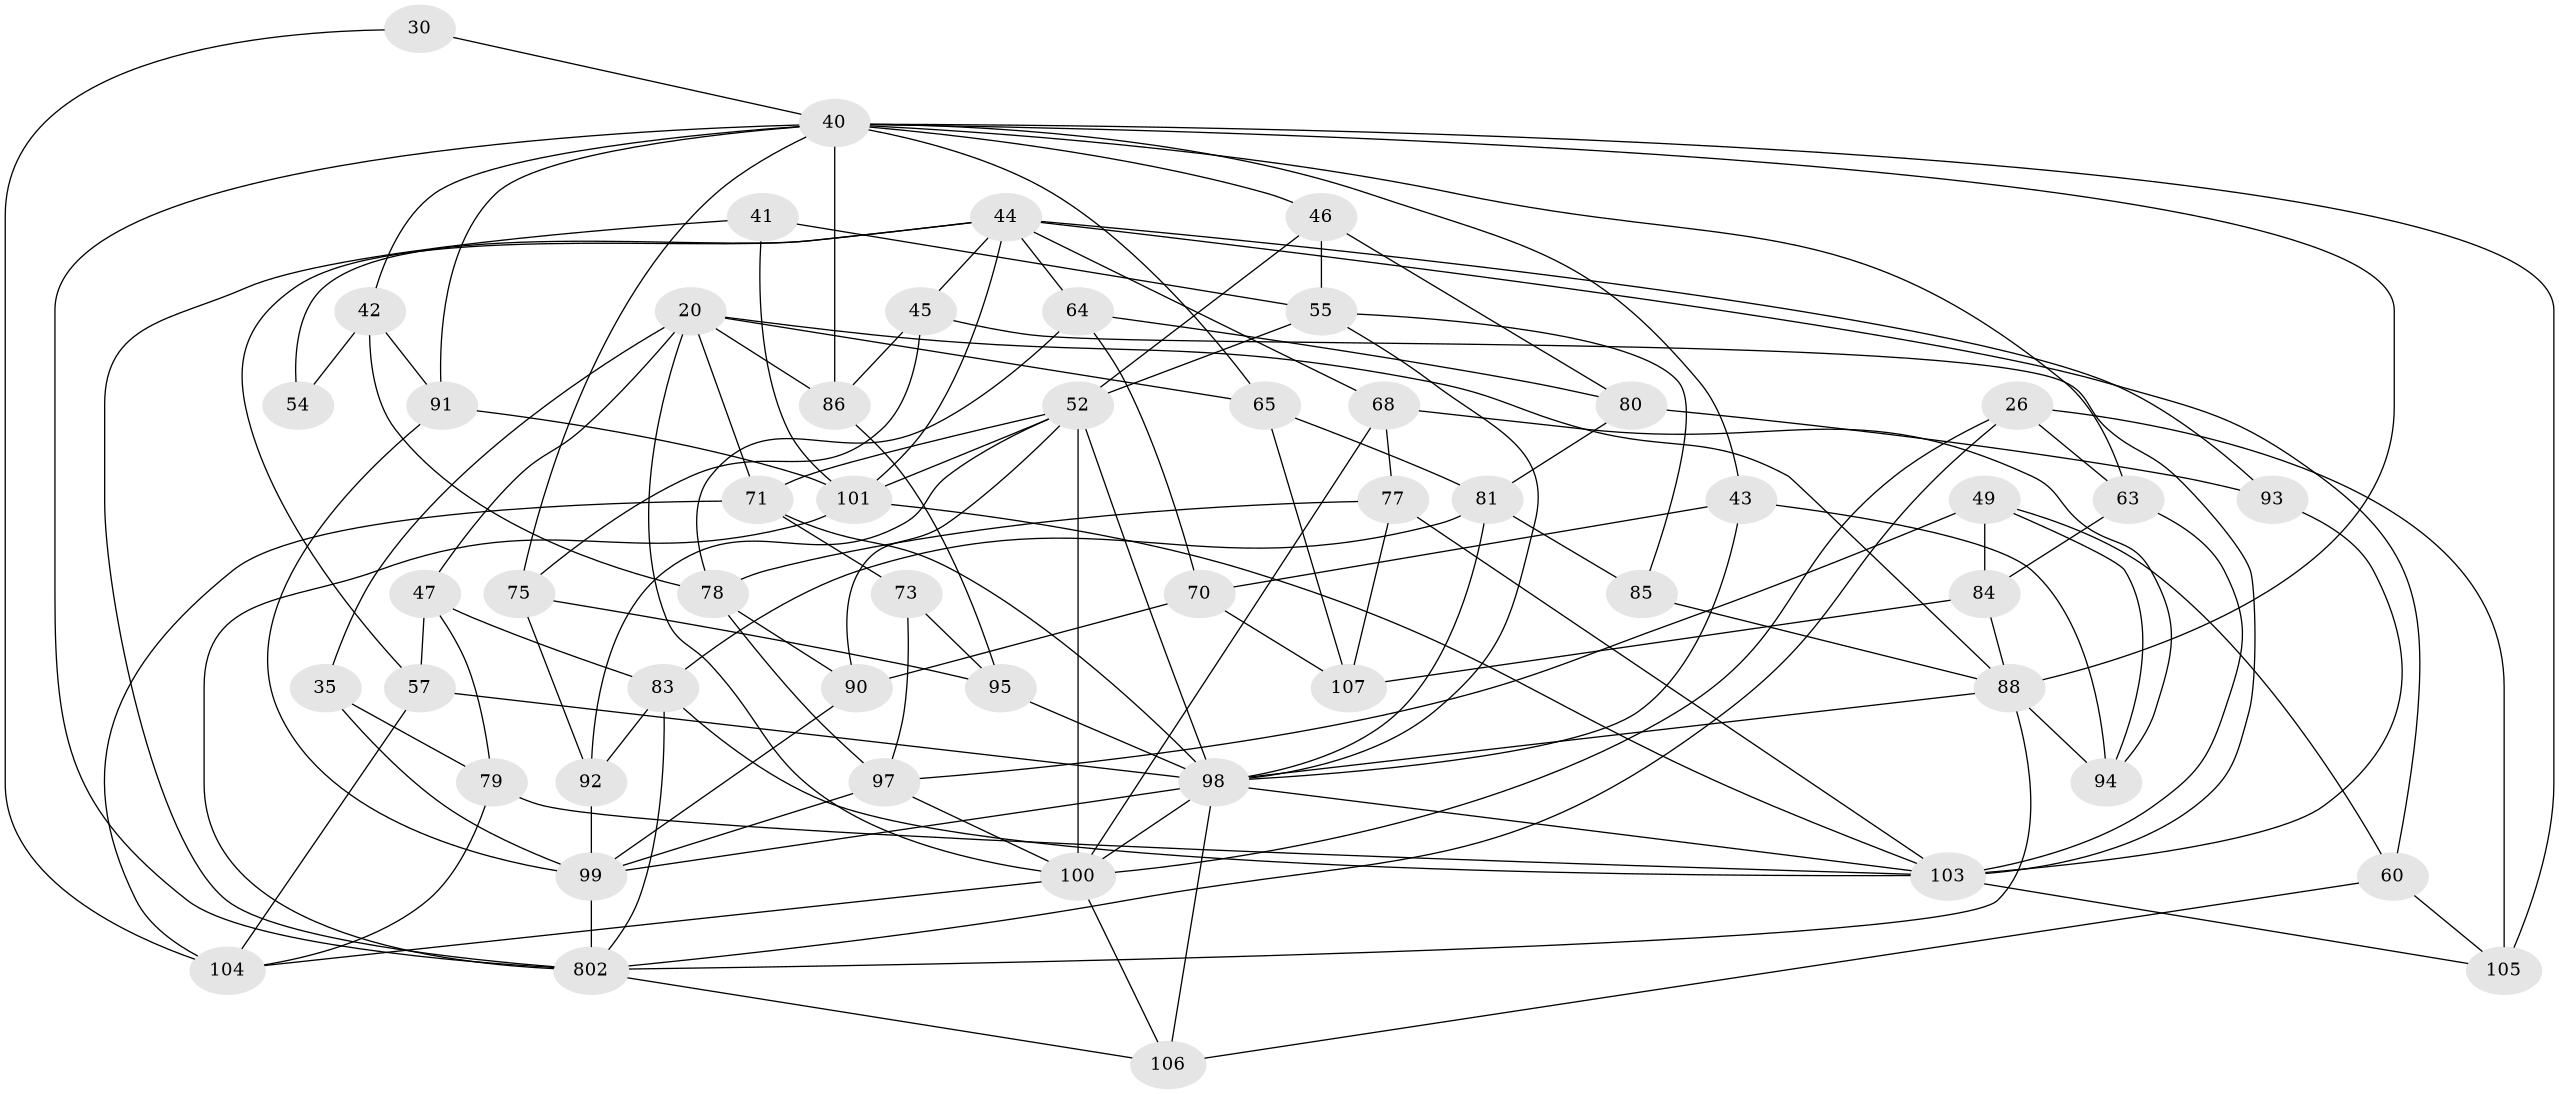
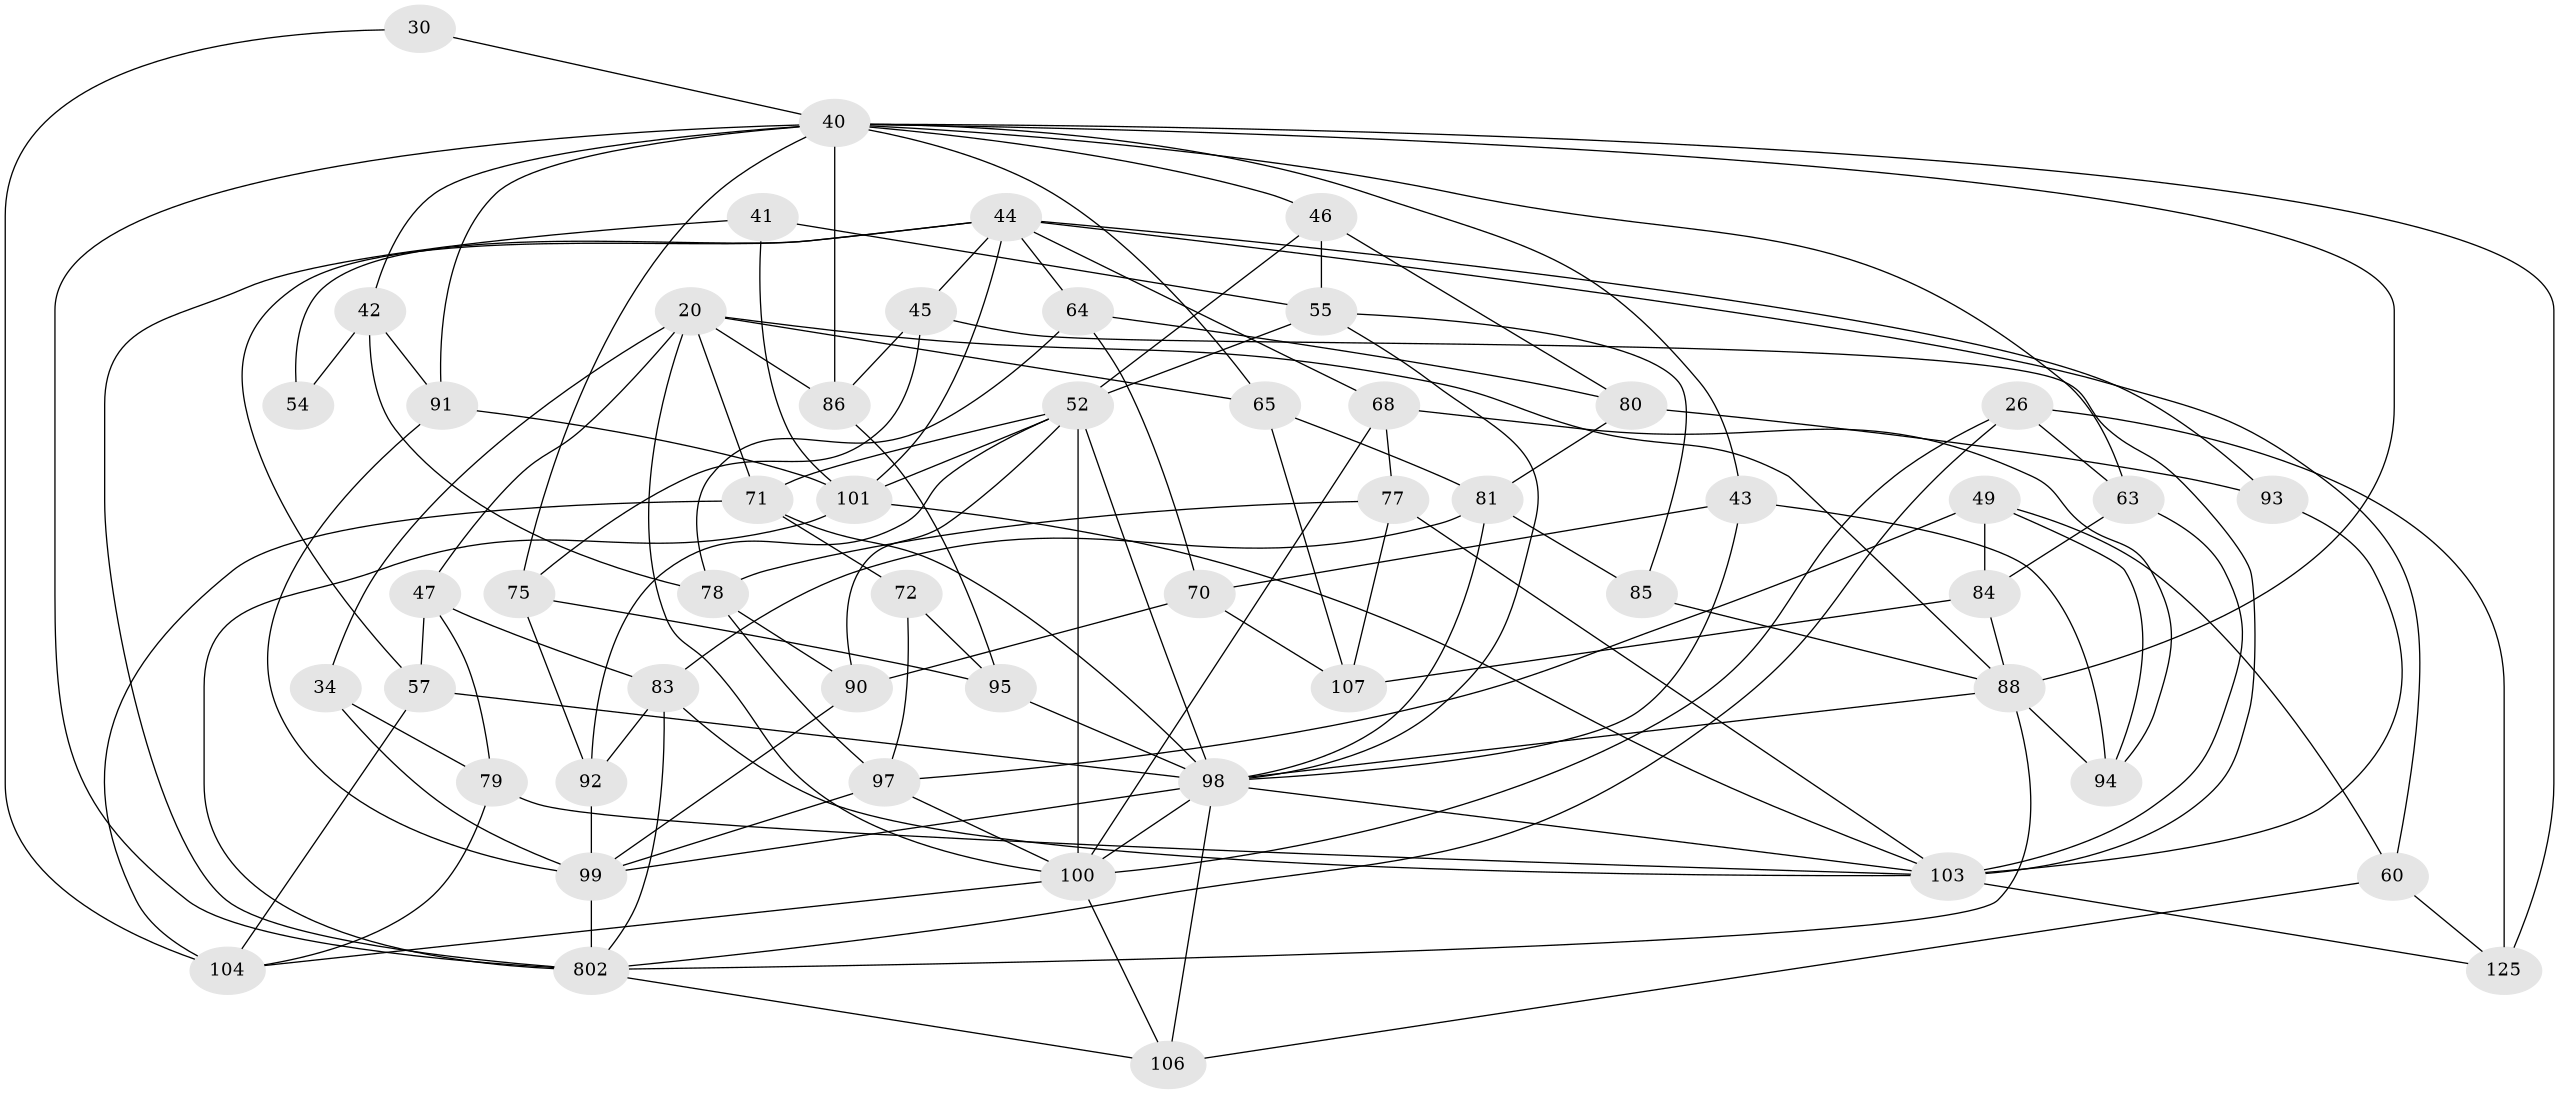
(907, 594) -> (907, 594)
(326, 688) -> (326, 688)
(2504, 971) -> (2504, 971)
